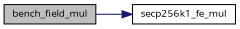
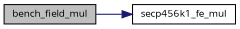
(184, 14) -> (184, 14)
